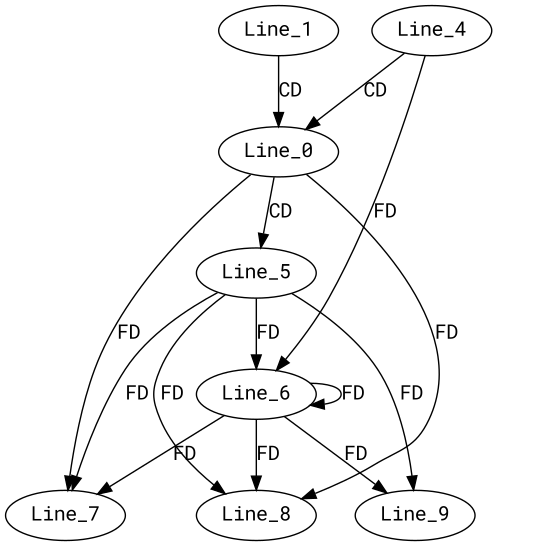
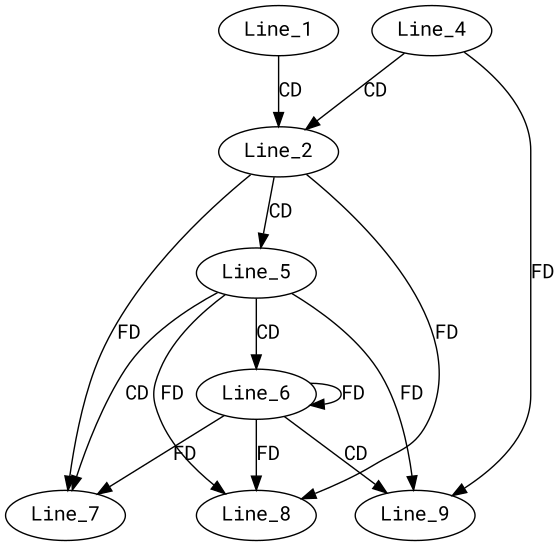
(279, 152) -> (279, 152)
(369, 214) -> (531, 271)
(268, 334) -> (268, 334)
(137, 394) -> (137, 394)
(356, 455) -> (356, 455)
